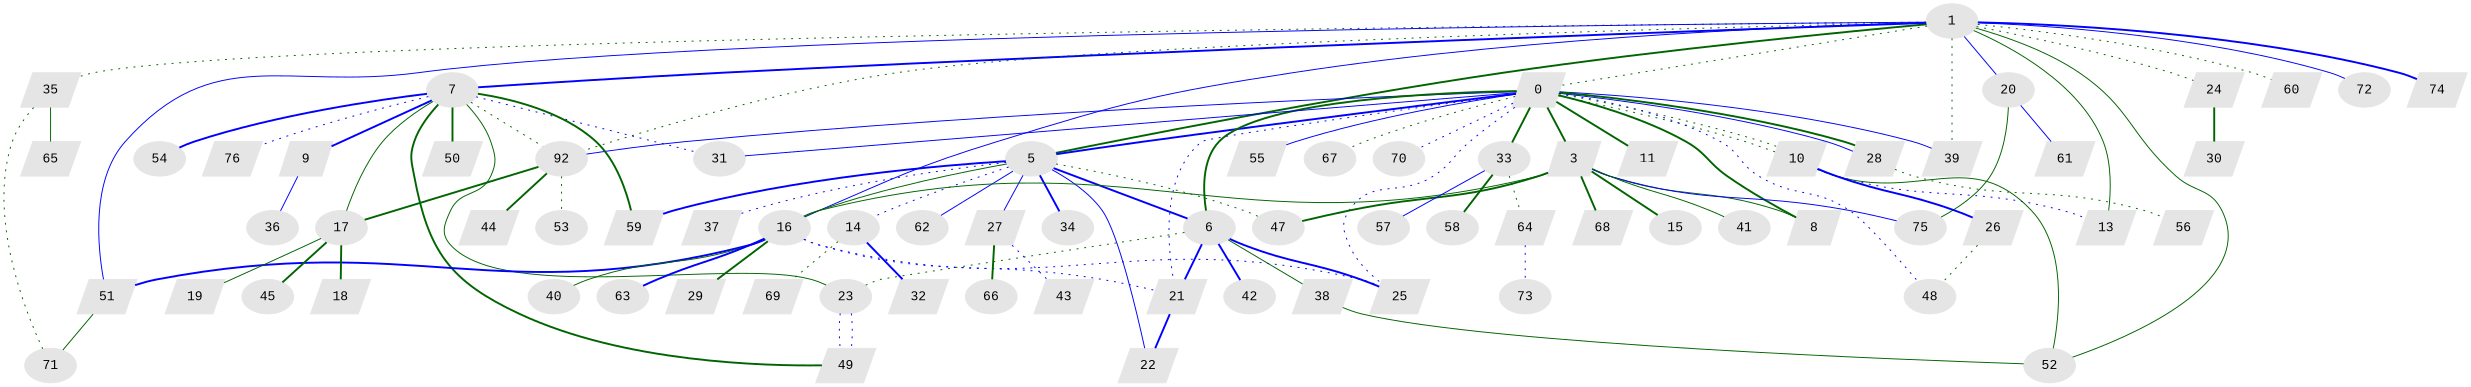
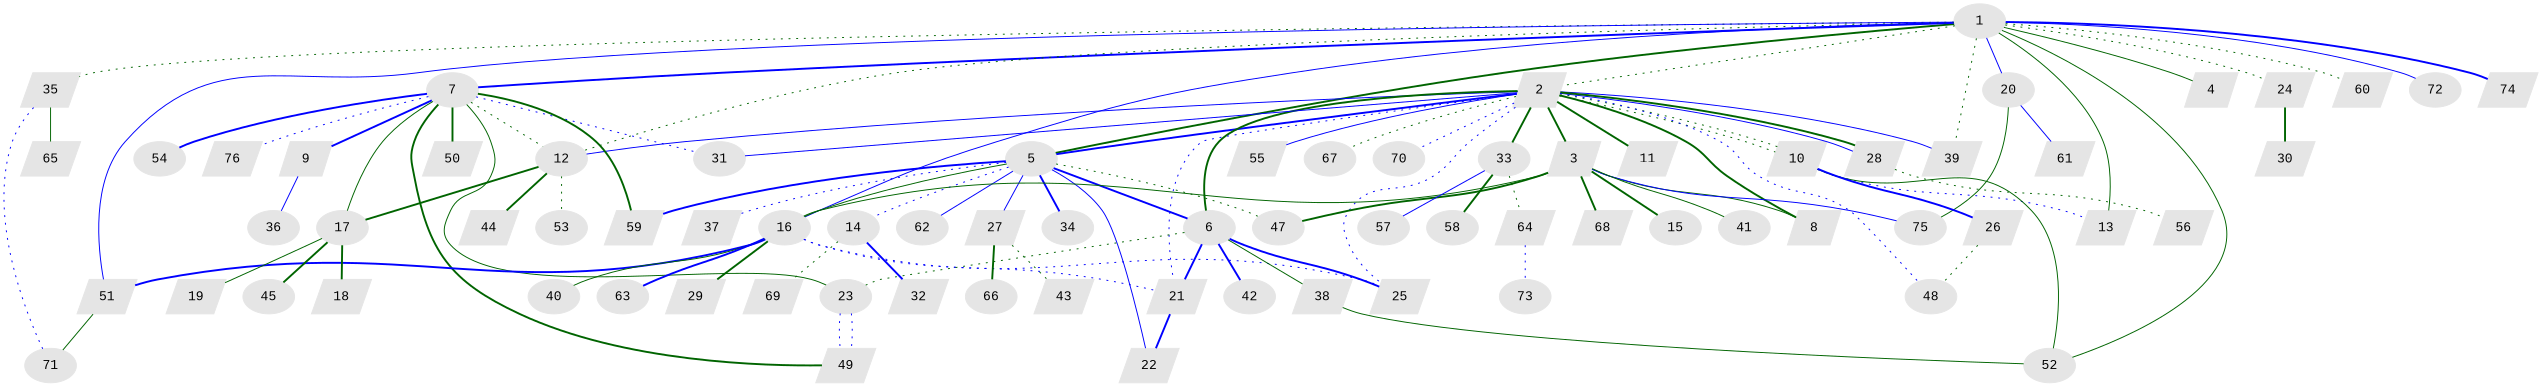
(1539, 90) -> (1540, 90)
none -> (2211, 90)
(562, 159) -> (562, 159)
(6, 228) -> (6, 228)
(1030, 262) -> (1030, 262)
